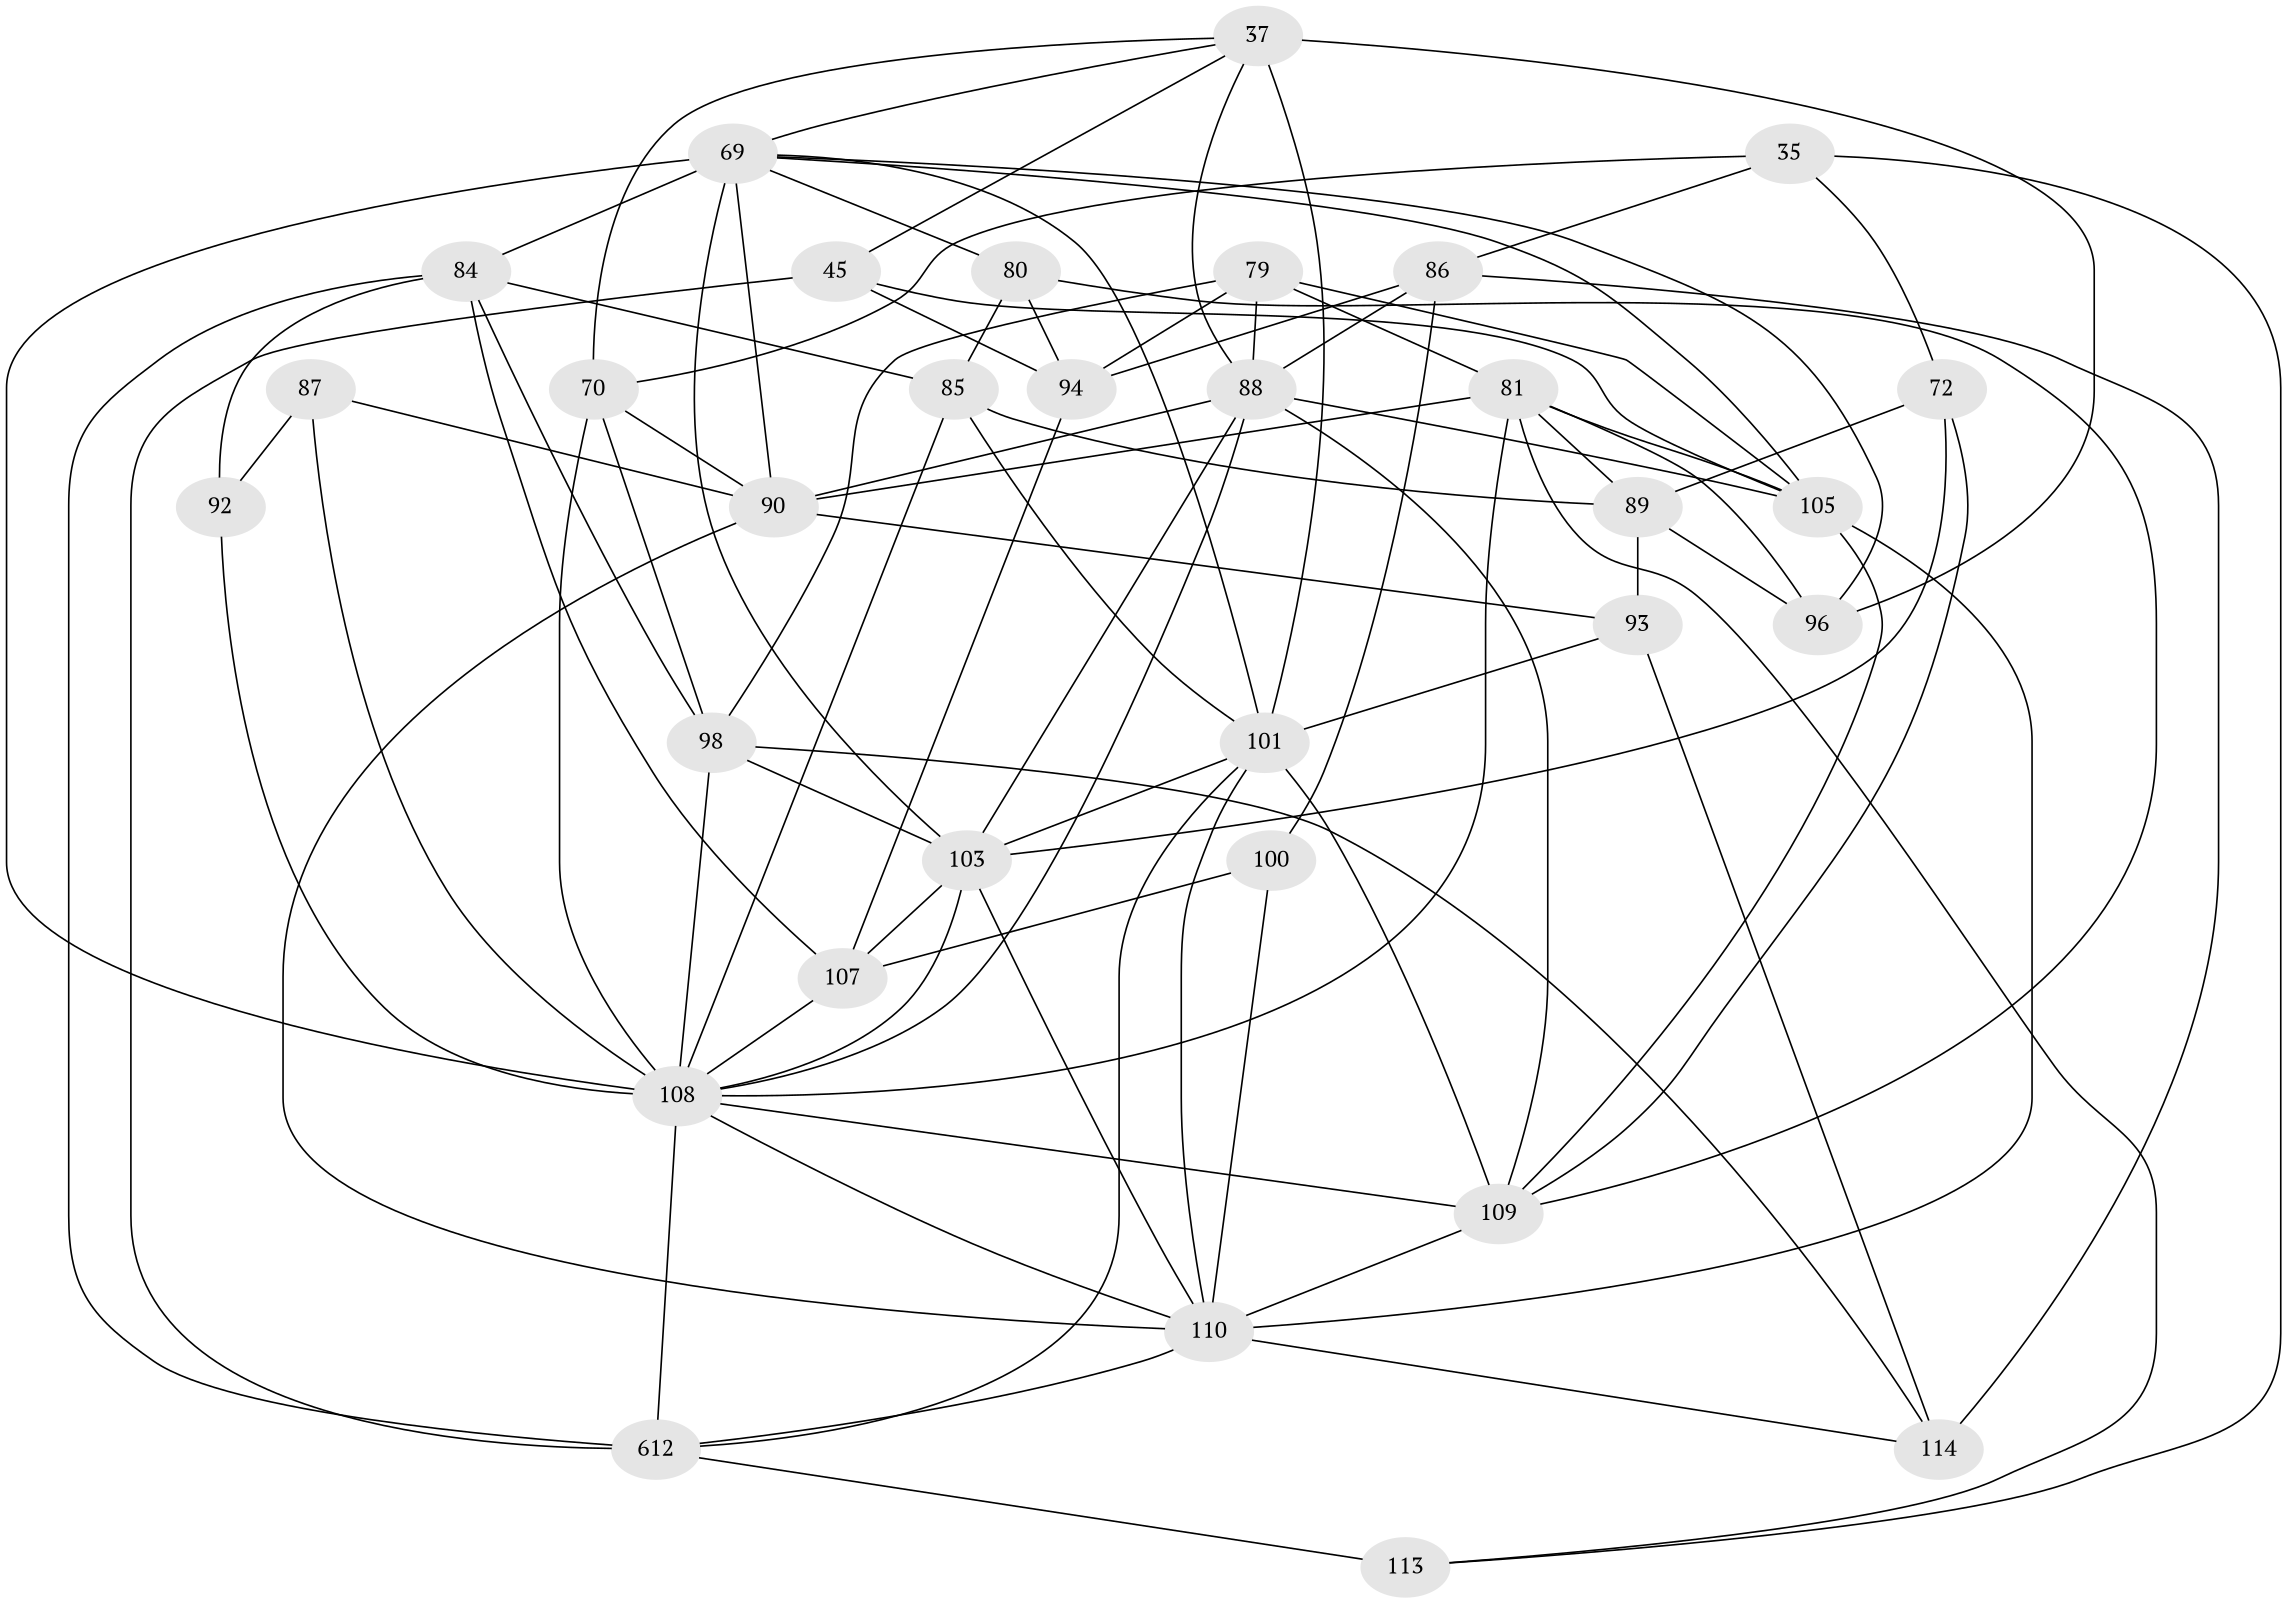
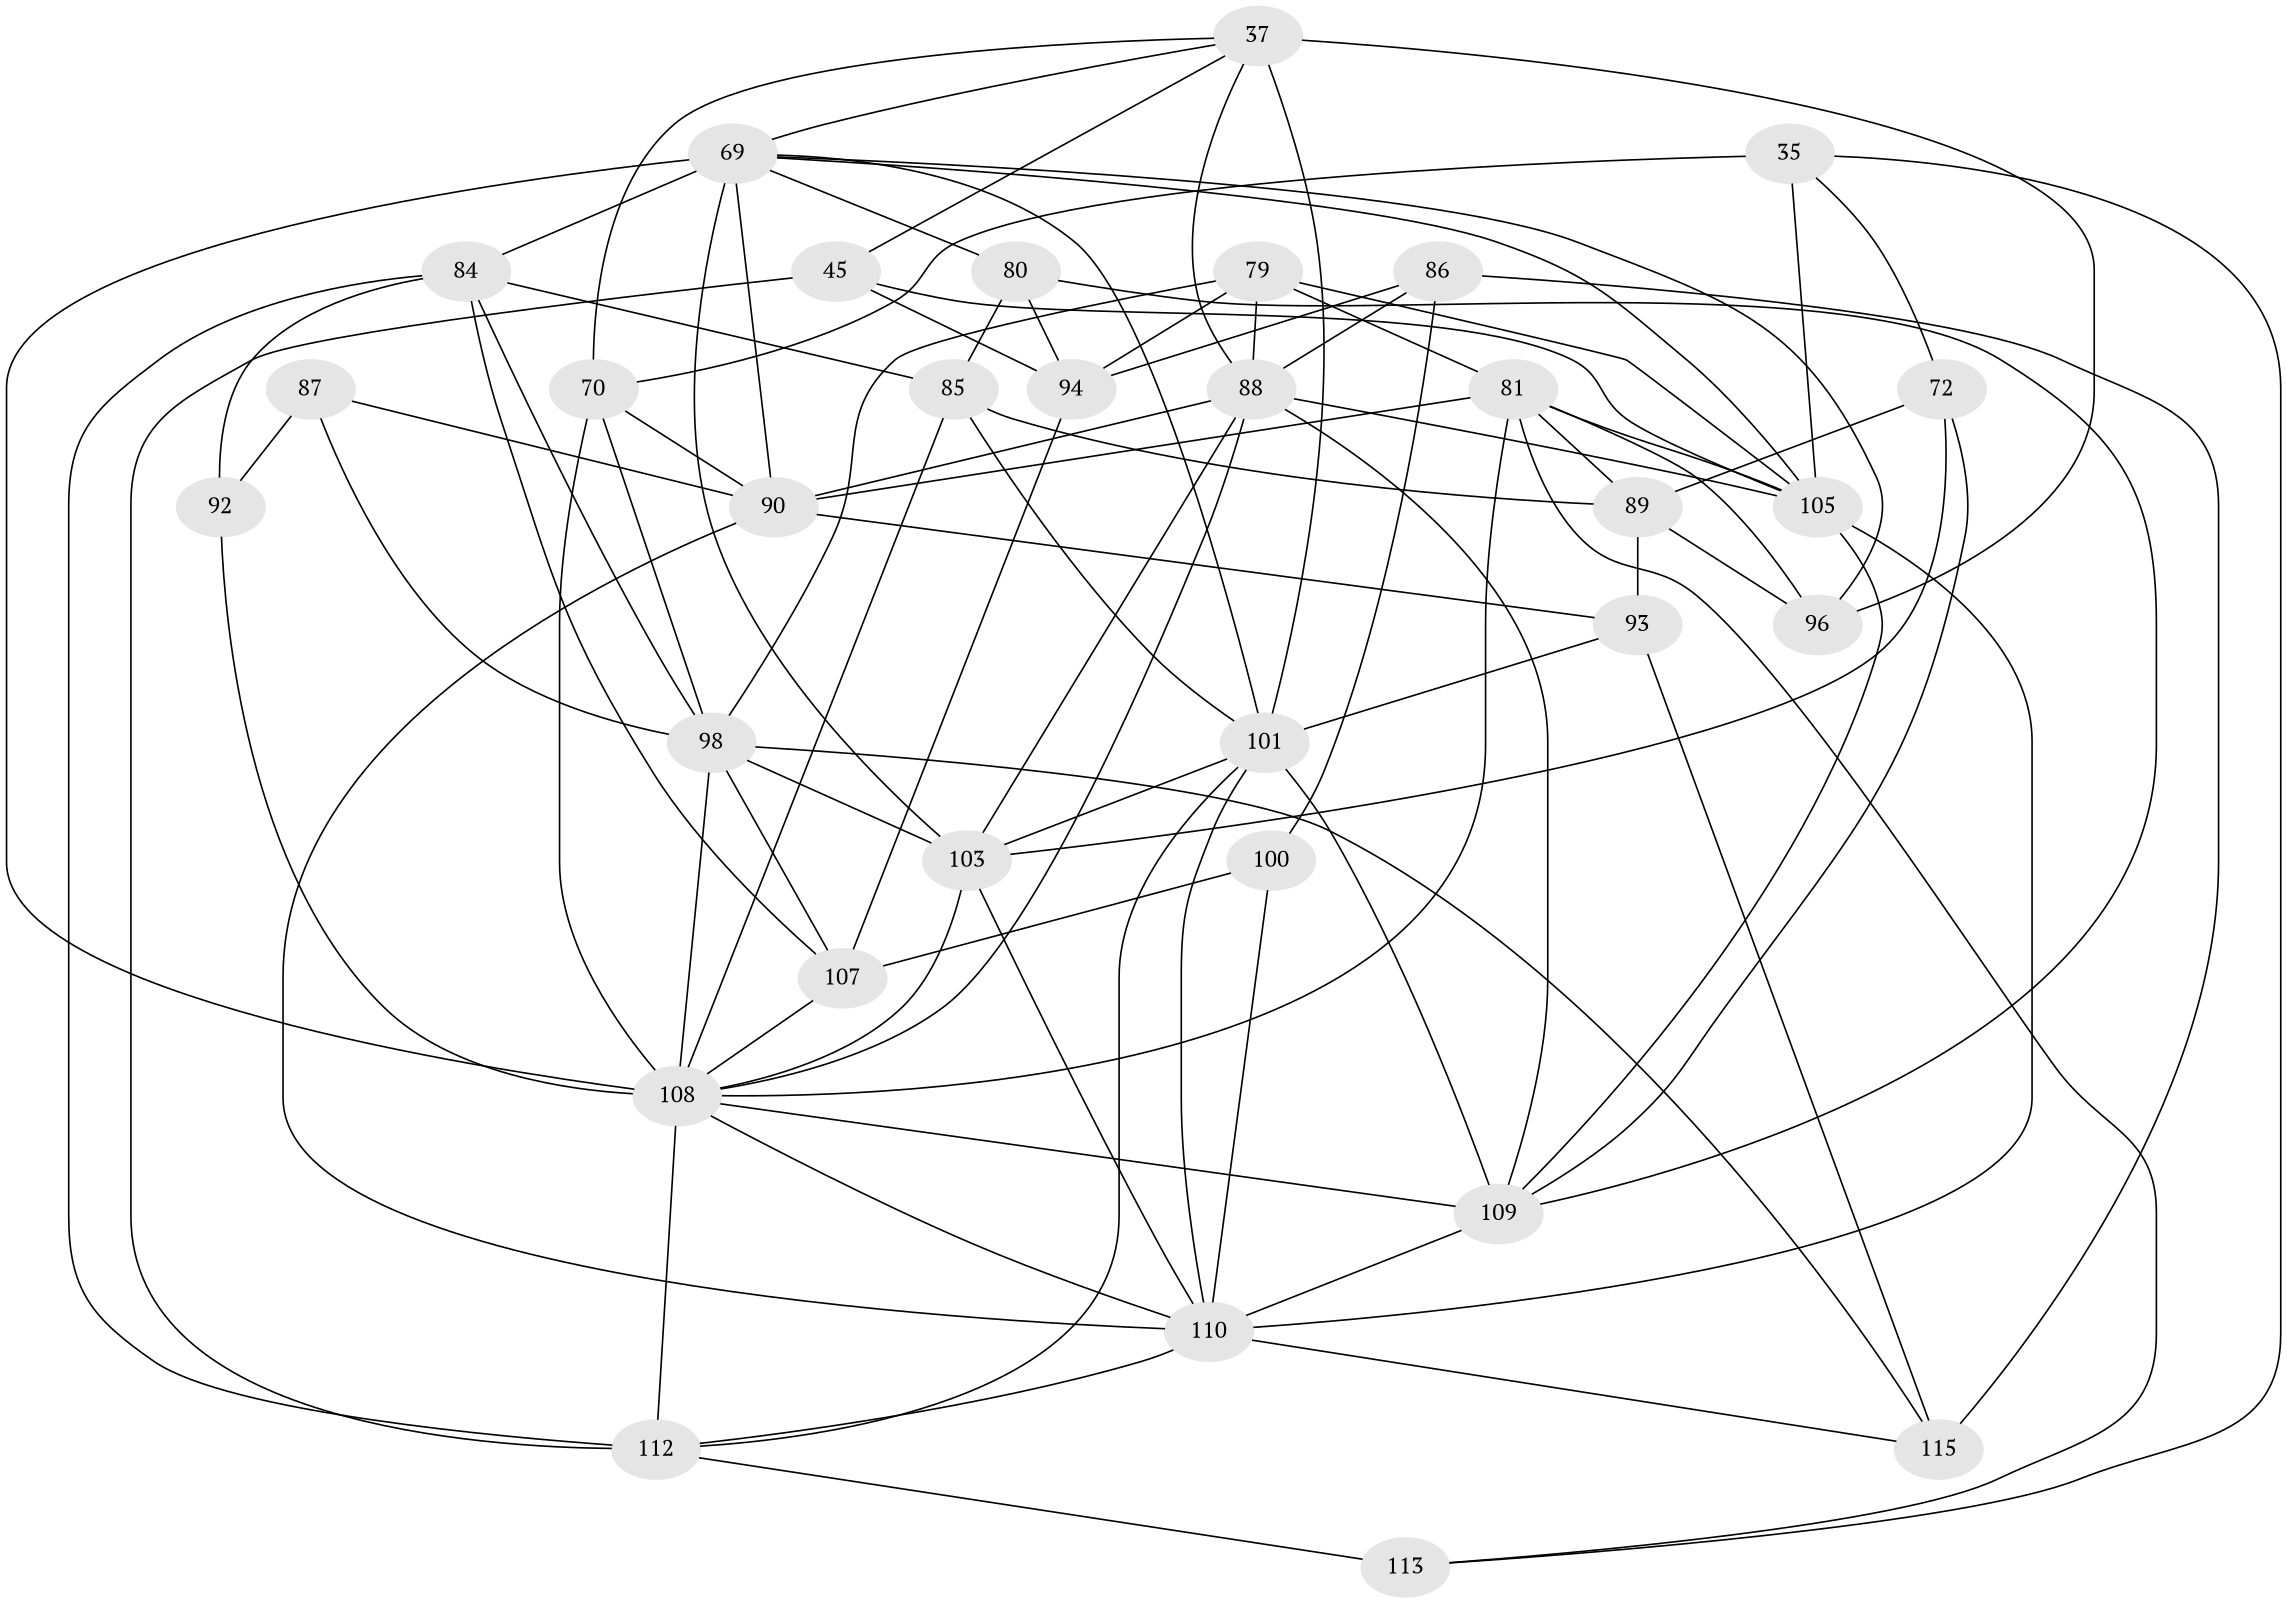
(1614, 213) -> (1804, 330)
(398, 792) -> (448, 630)
(905, 920) -> (780, 865)
(656, 1450) -> (656, 1450)
(1939, 1450) -> (1939, 1450)
